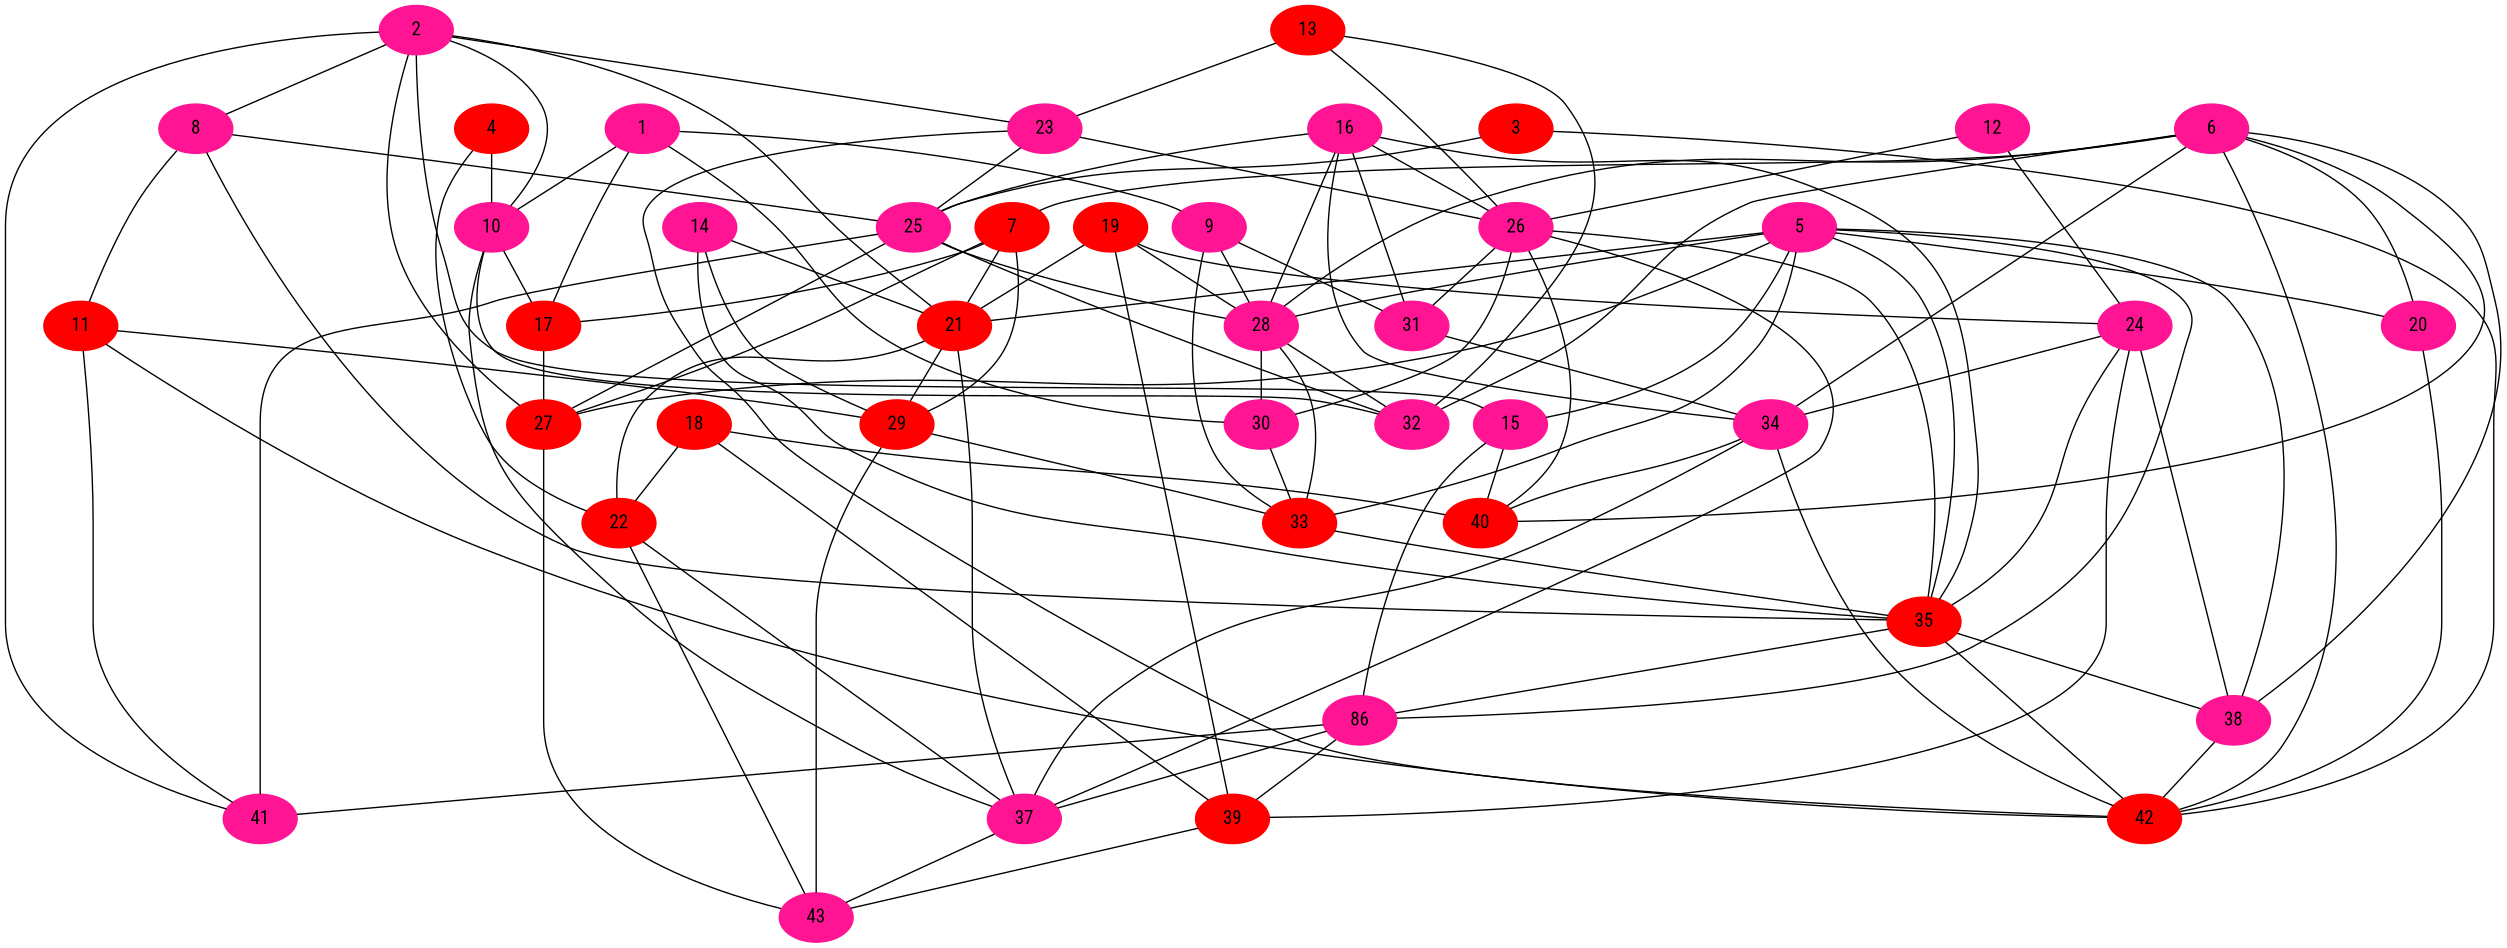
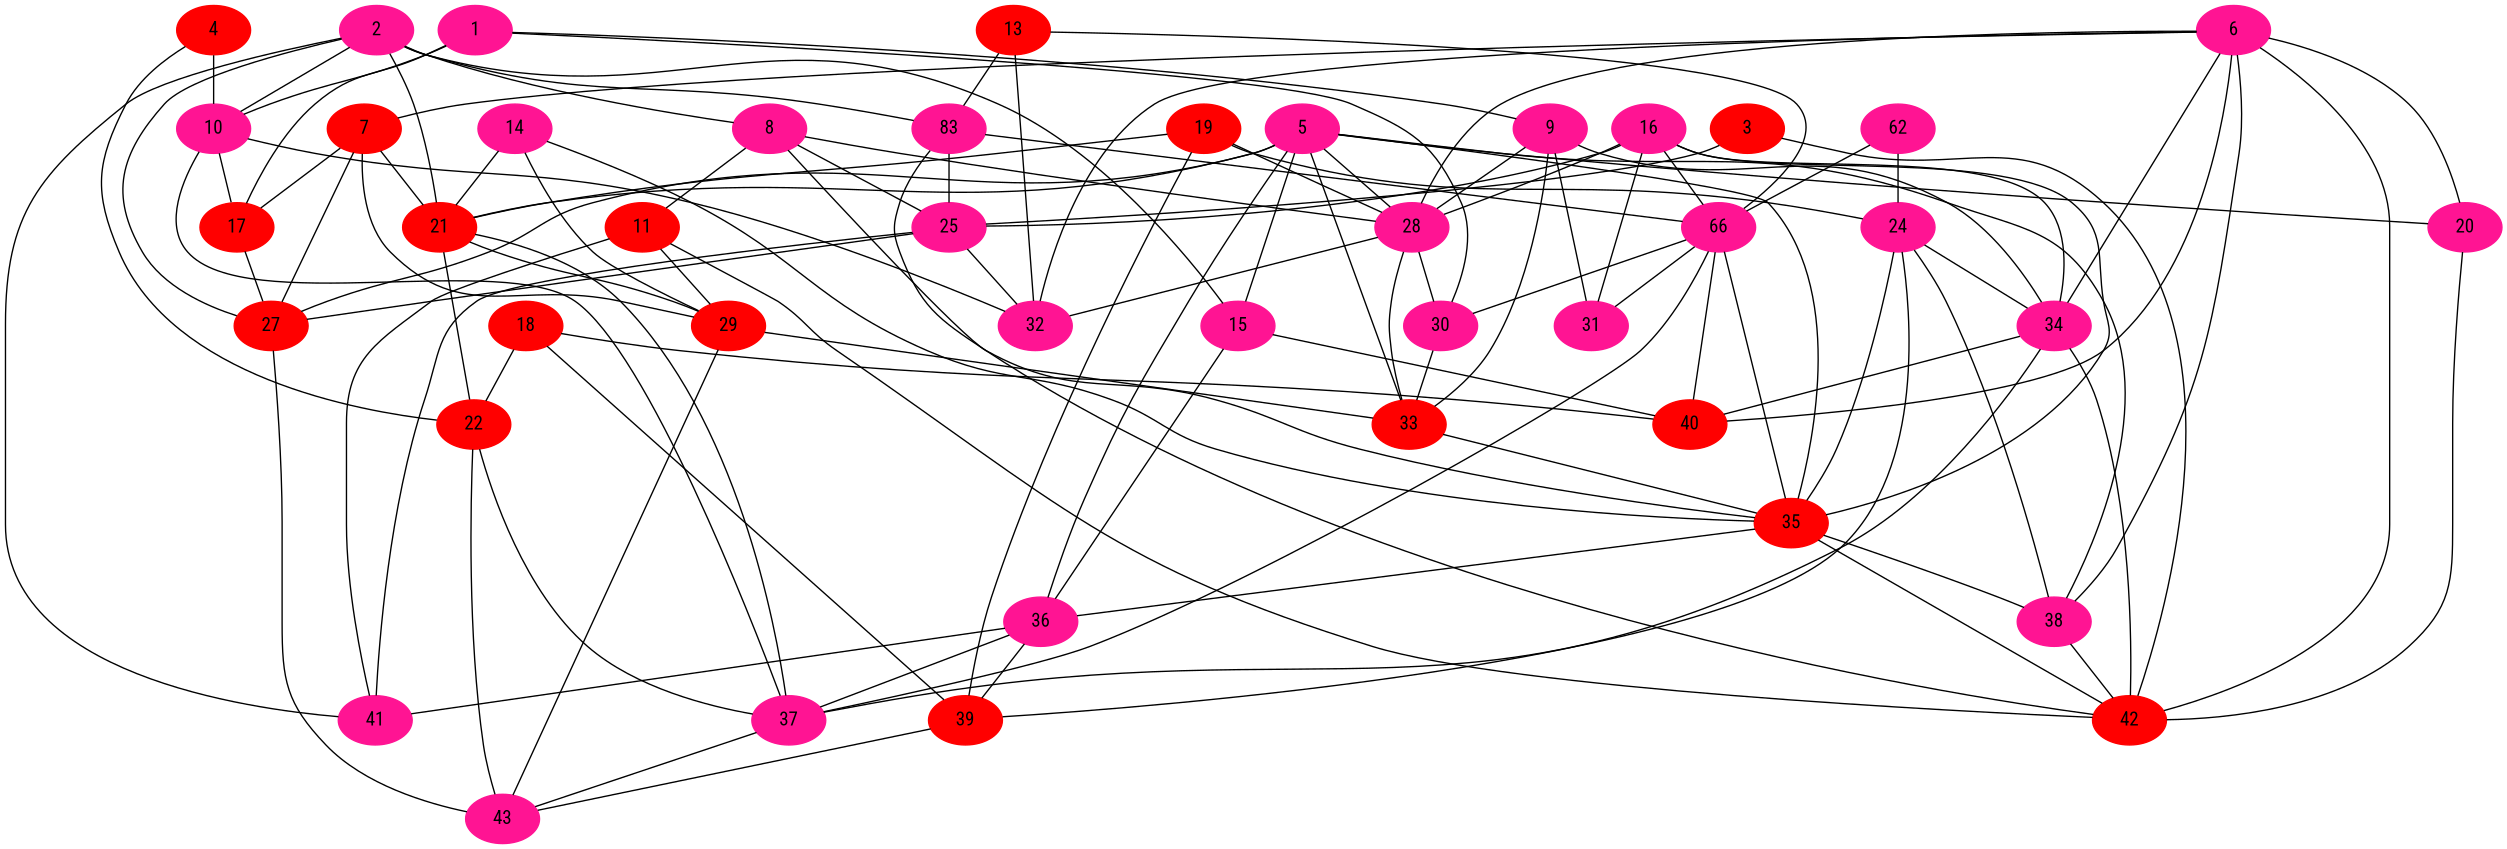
(1045, 129) -> (949, 129)
(1993, 129) -> (1898, 129)
(1516, 227) -> (1719, 227)
(1082, 287) -> (1133, 188)
(1591, 375) -> (1834, 168)
(1360, 720) -> (1041, 622)
